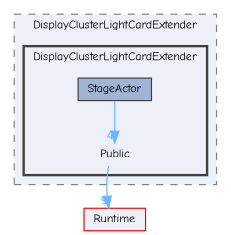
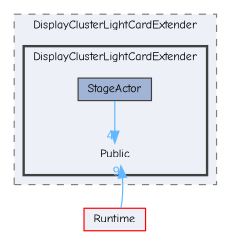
(107, 181) -> (123, 193)
